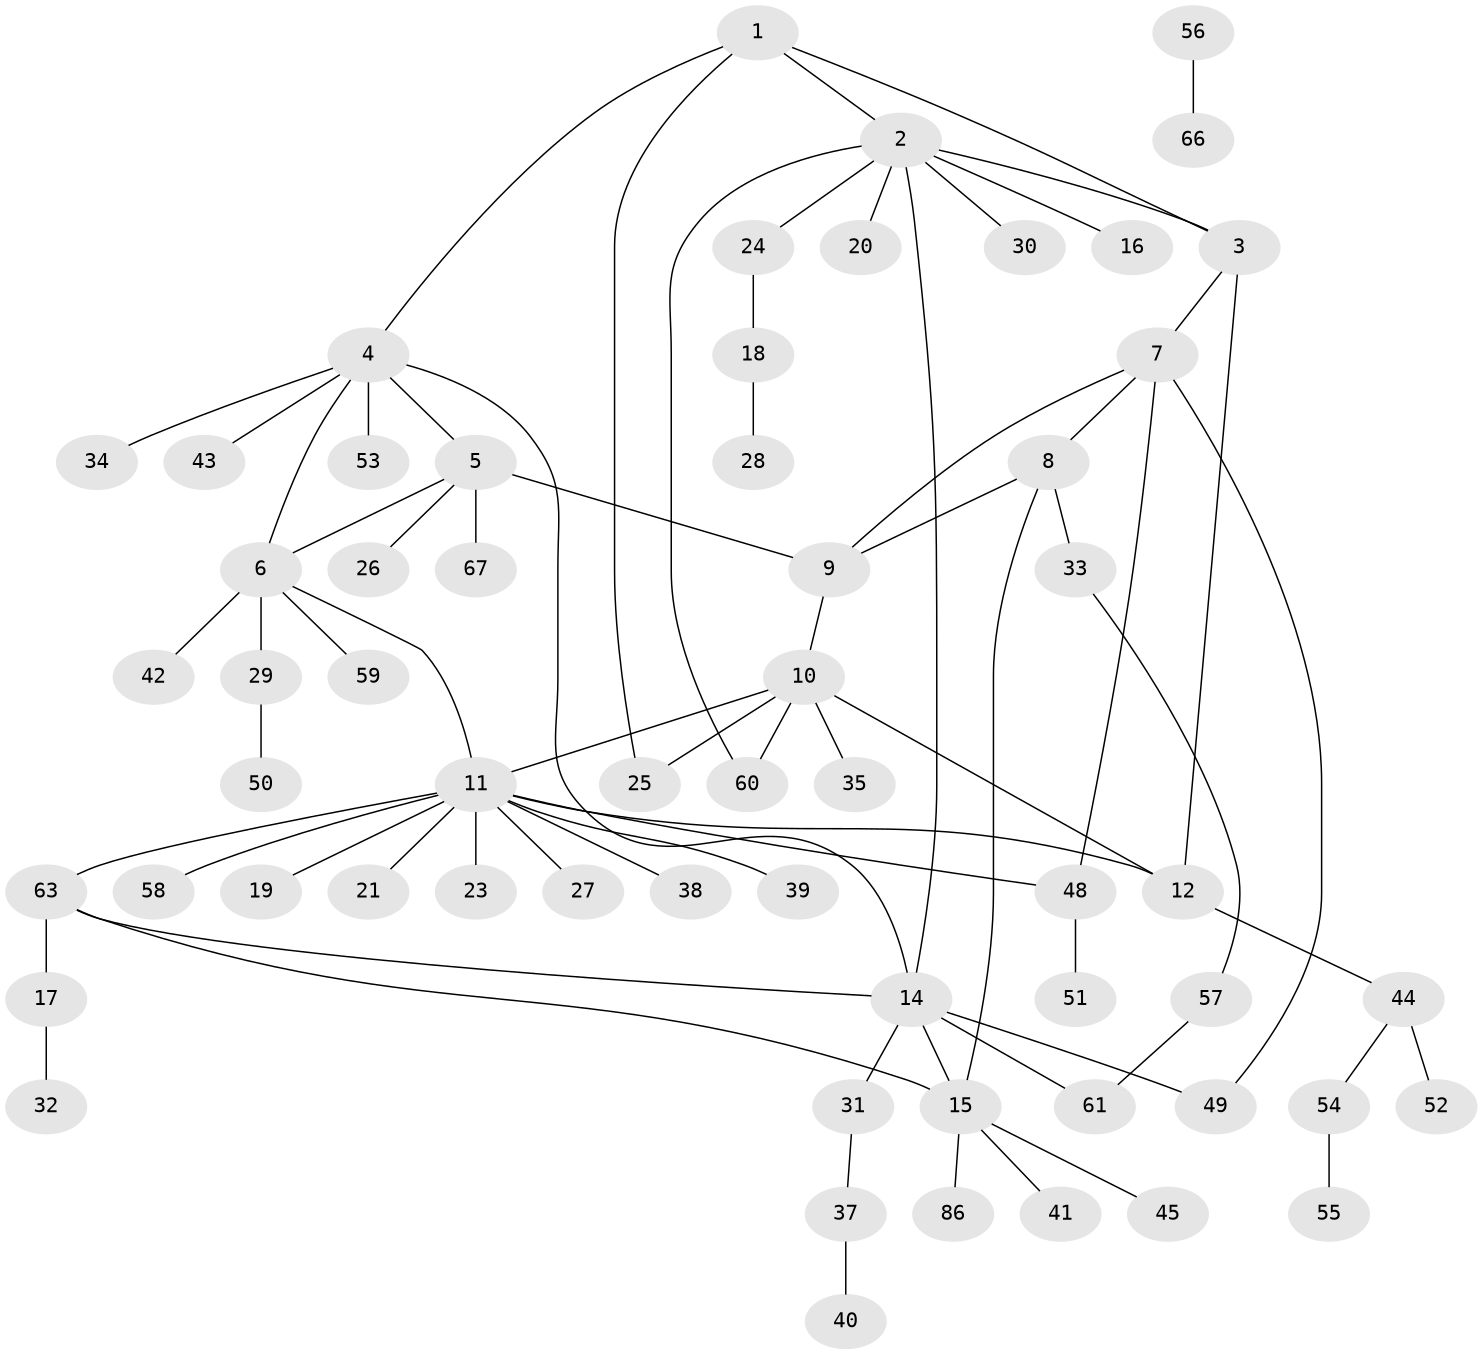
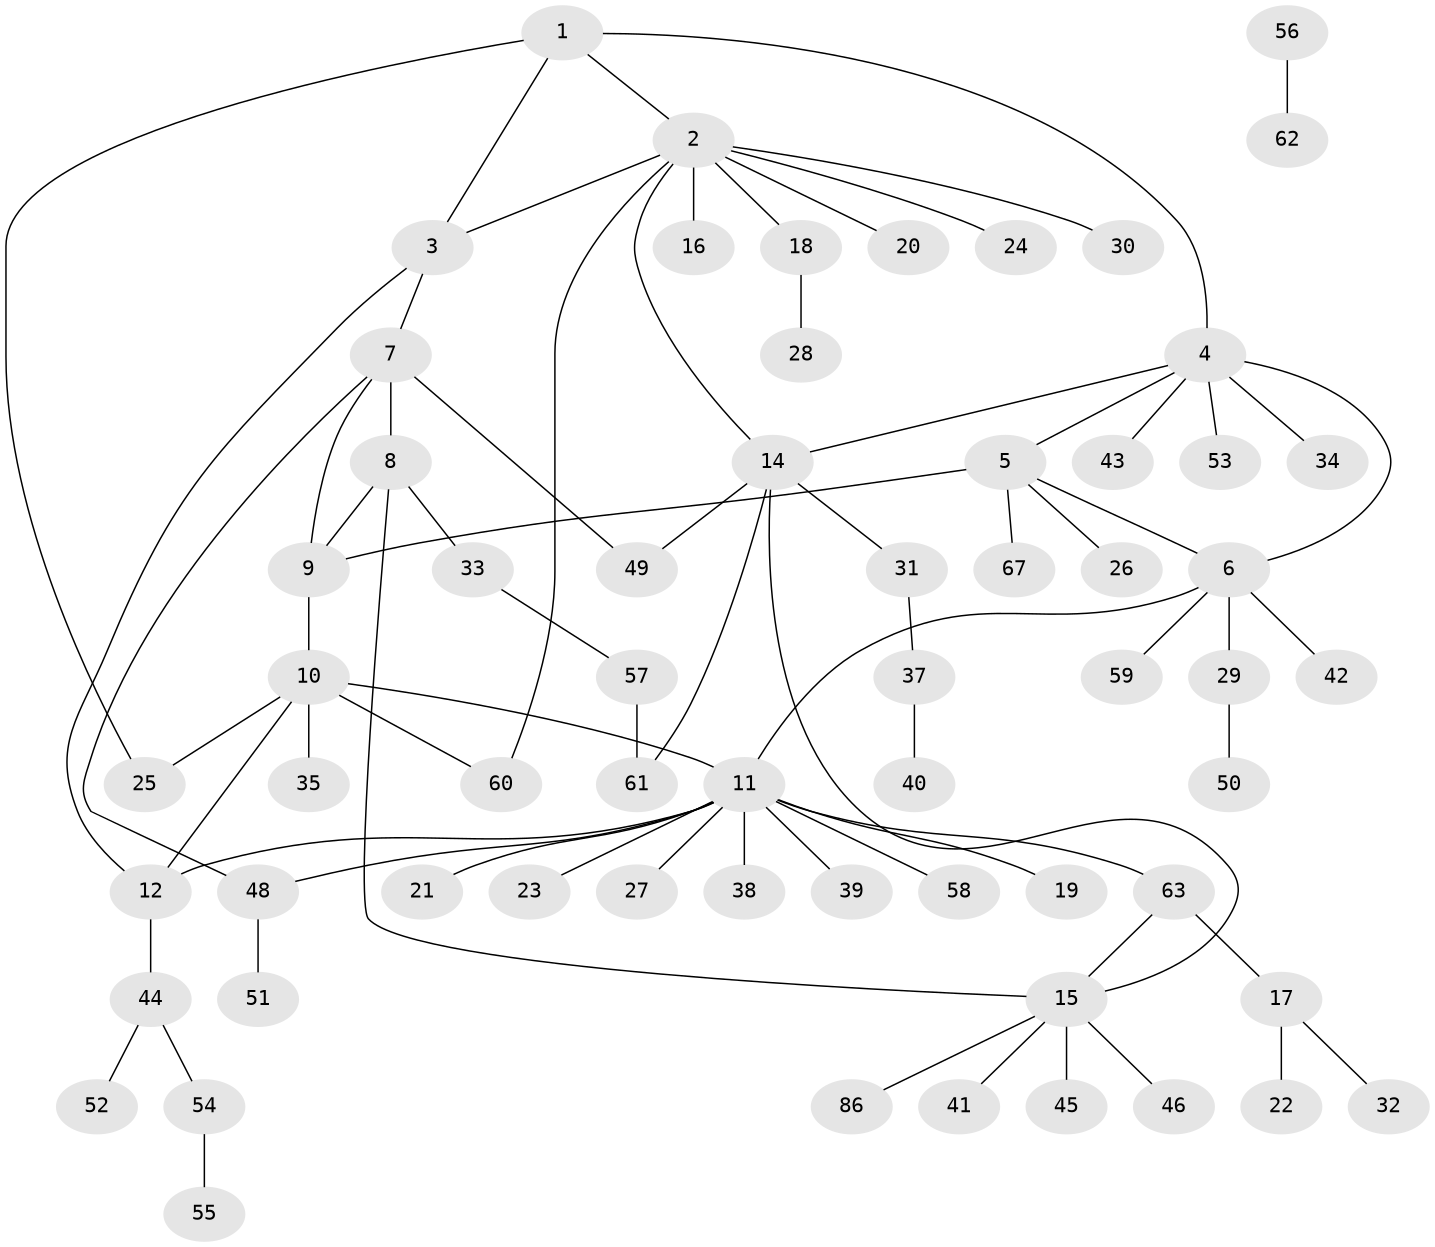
(1193, 140) -> (1287, 140)
(753, 301) -> (747, 194)
(472, 968) -> none
none -> (1174, 1107)
none -> (1281, 1107)
